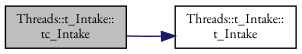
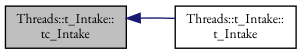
(144, 36) -> (158, 18)
